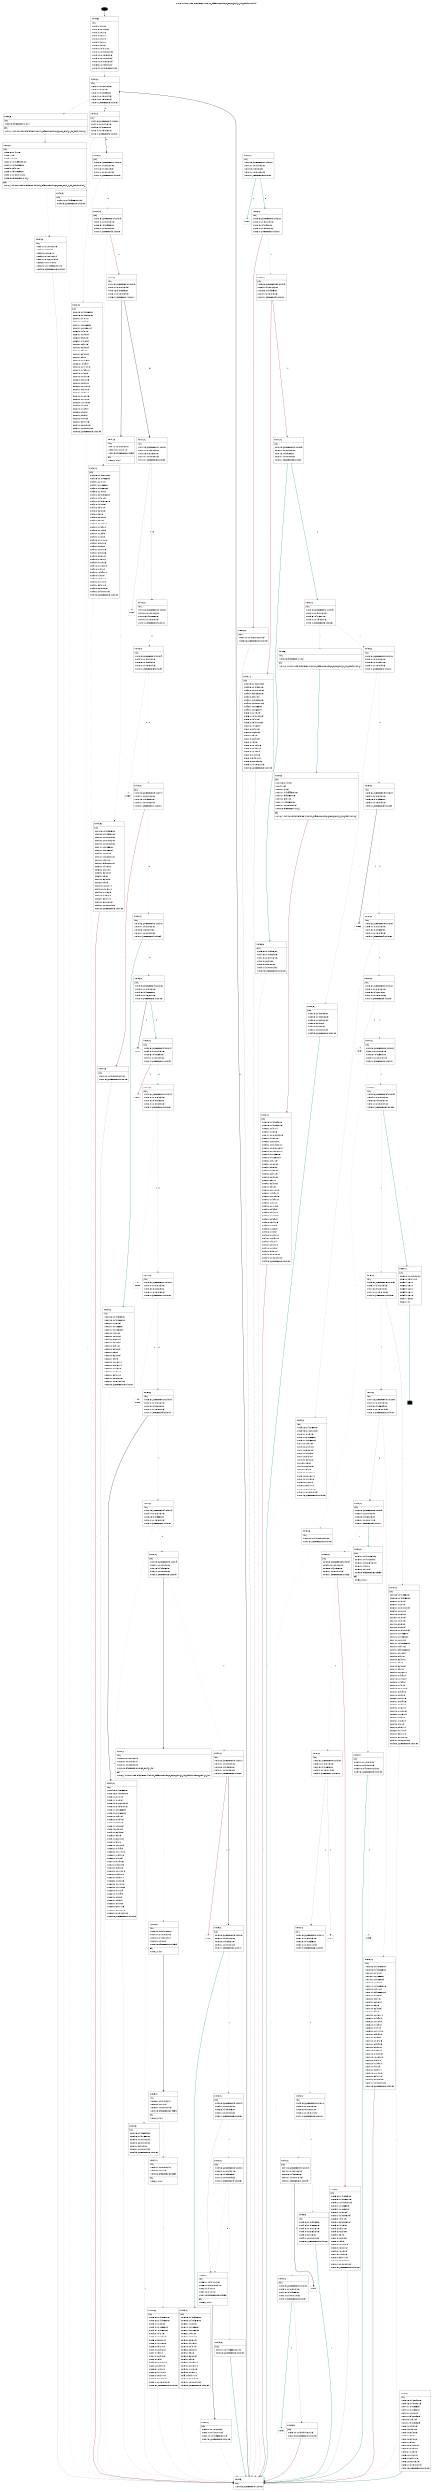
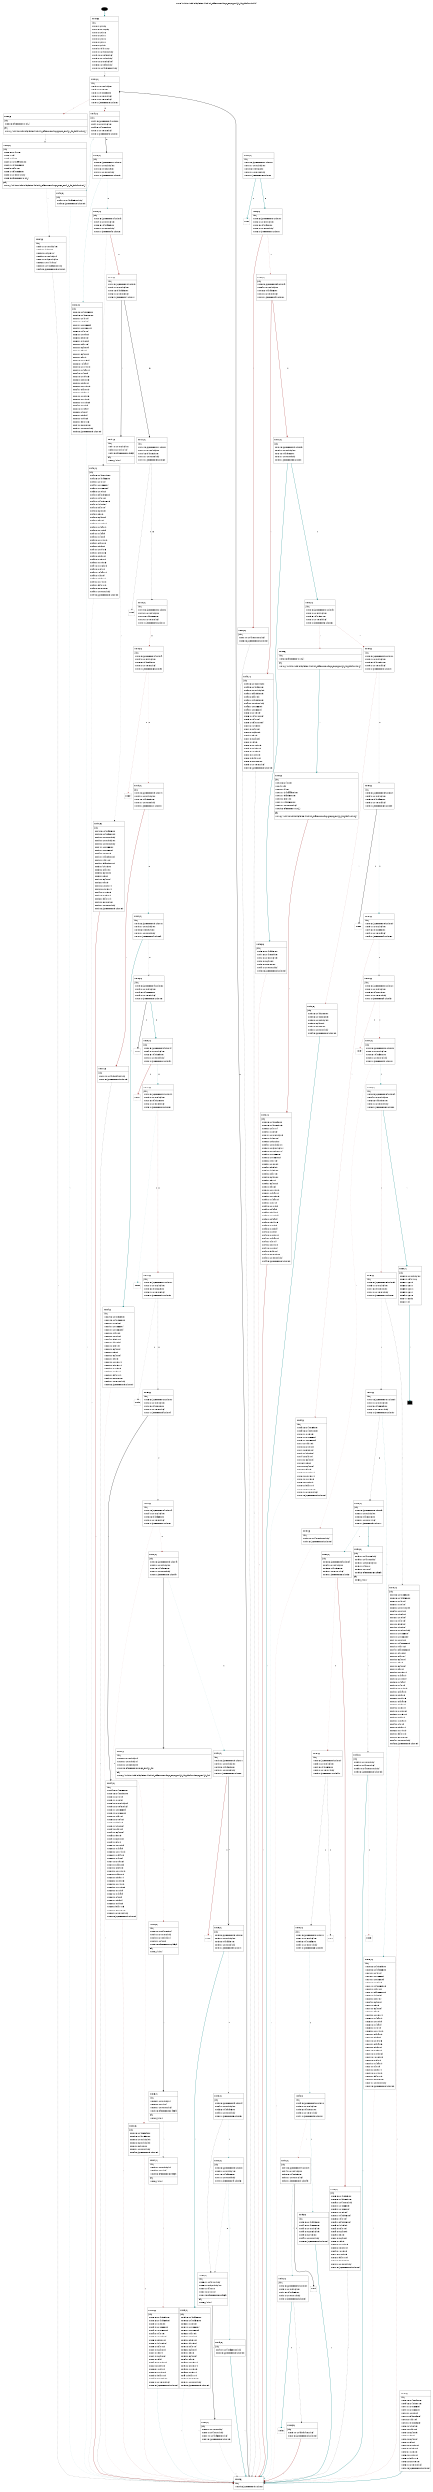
(373, 2333) -> (373, 2333)
